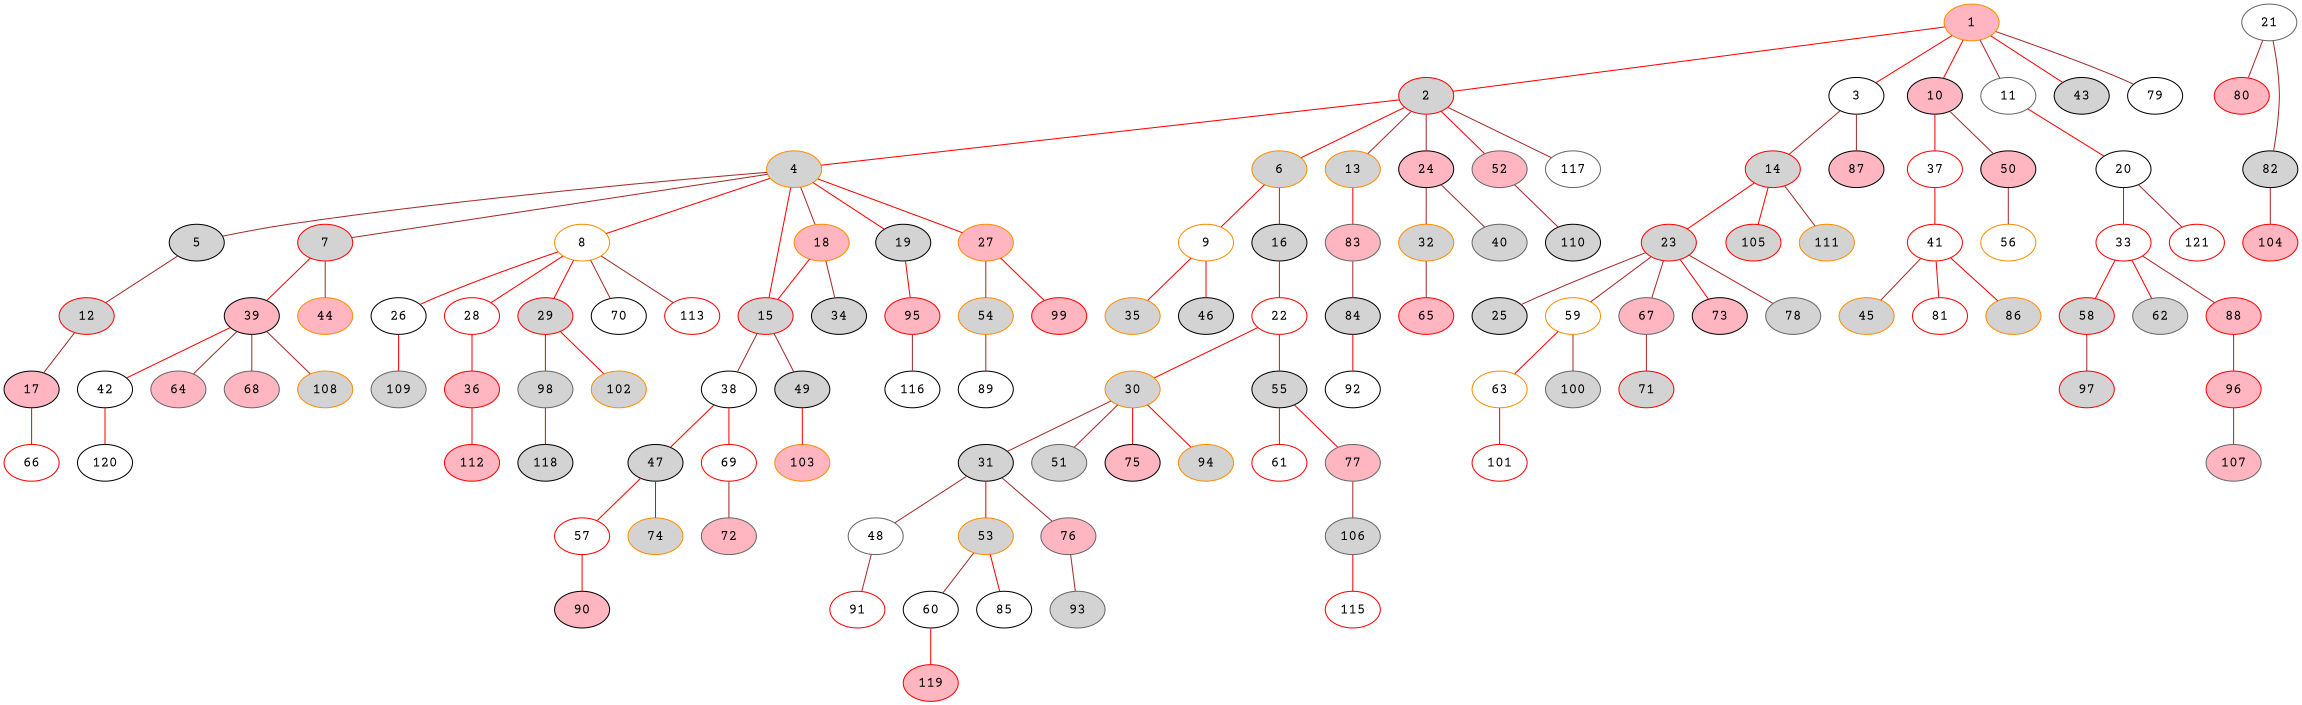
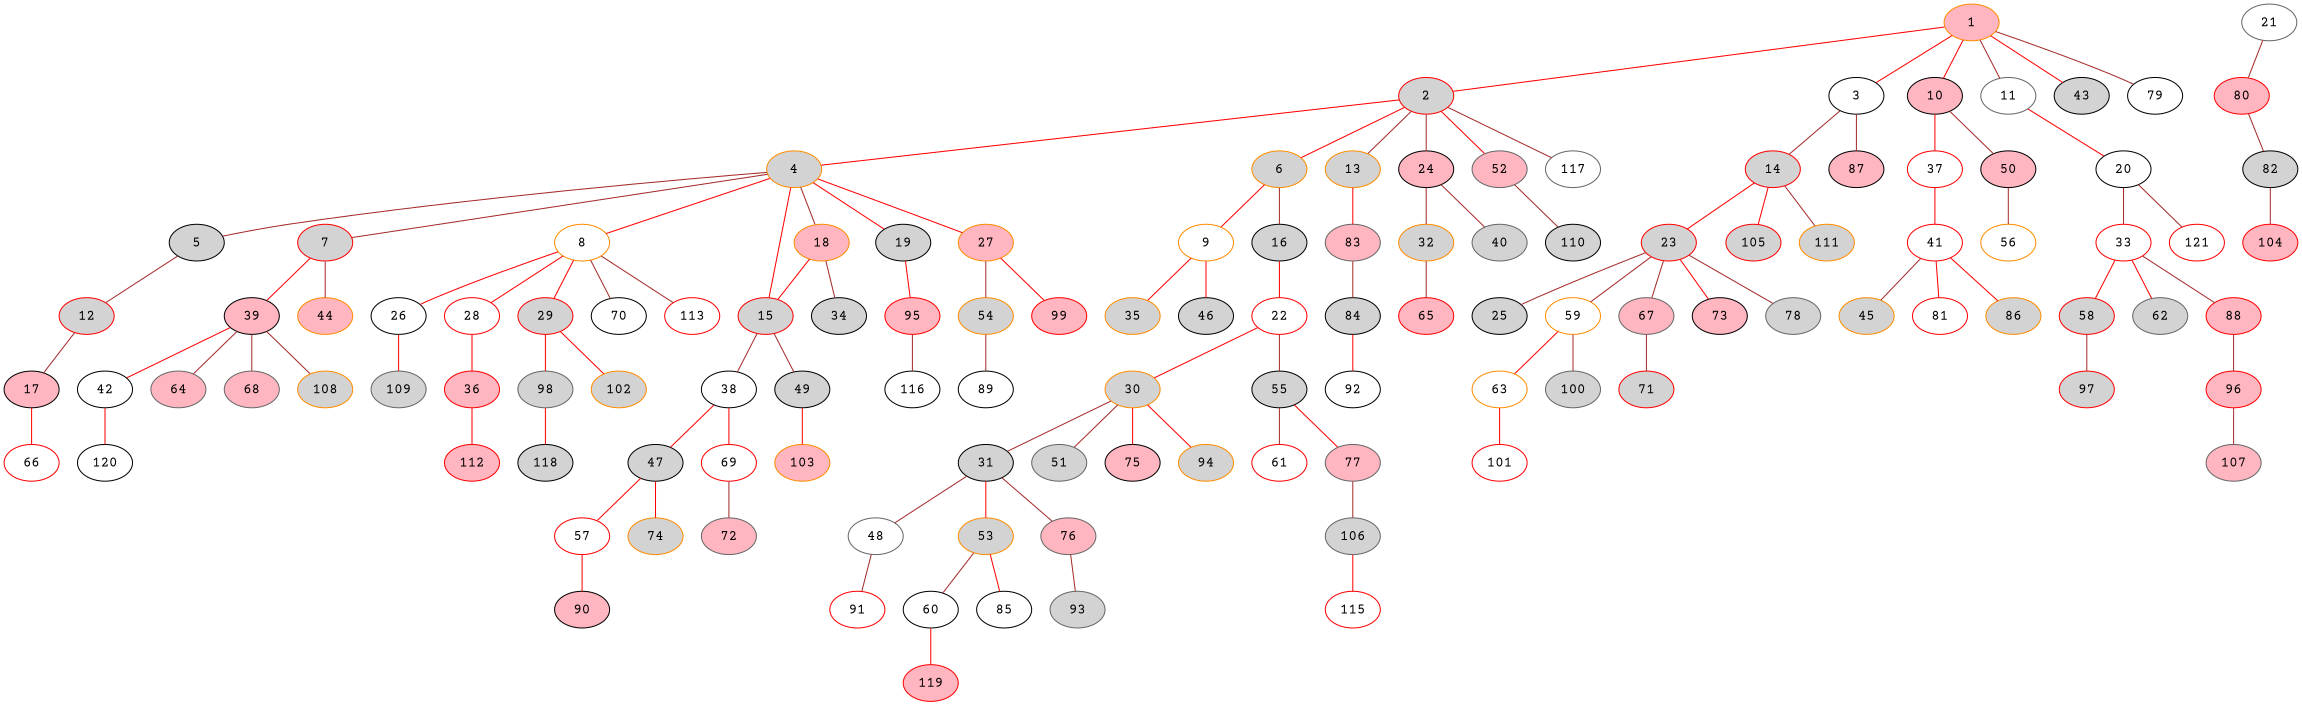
(2279, 96) -> (2256, 133)
